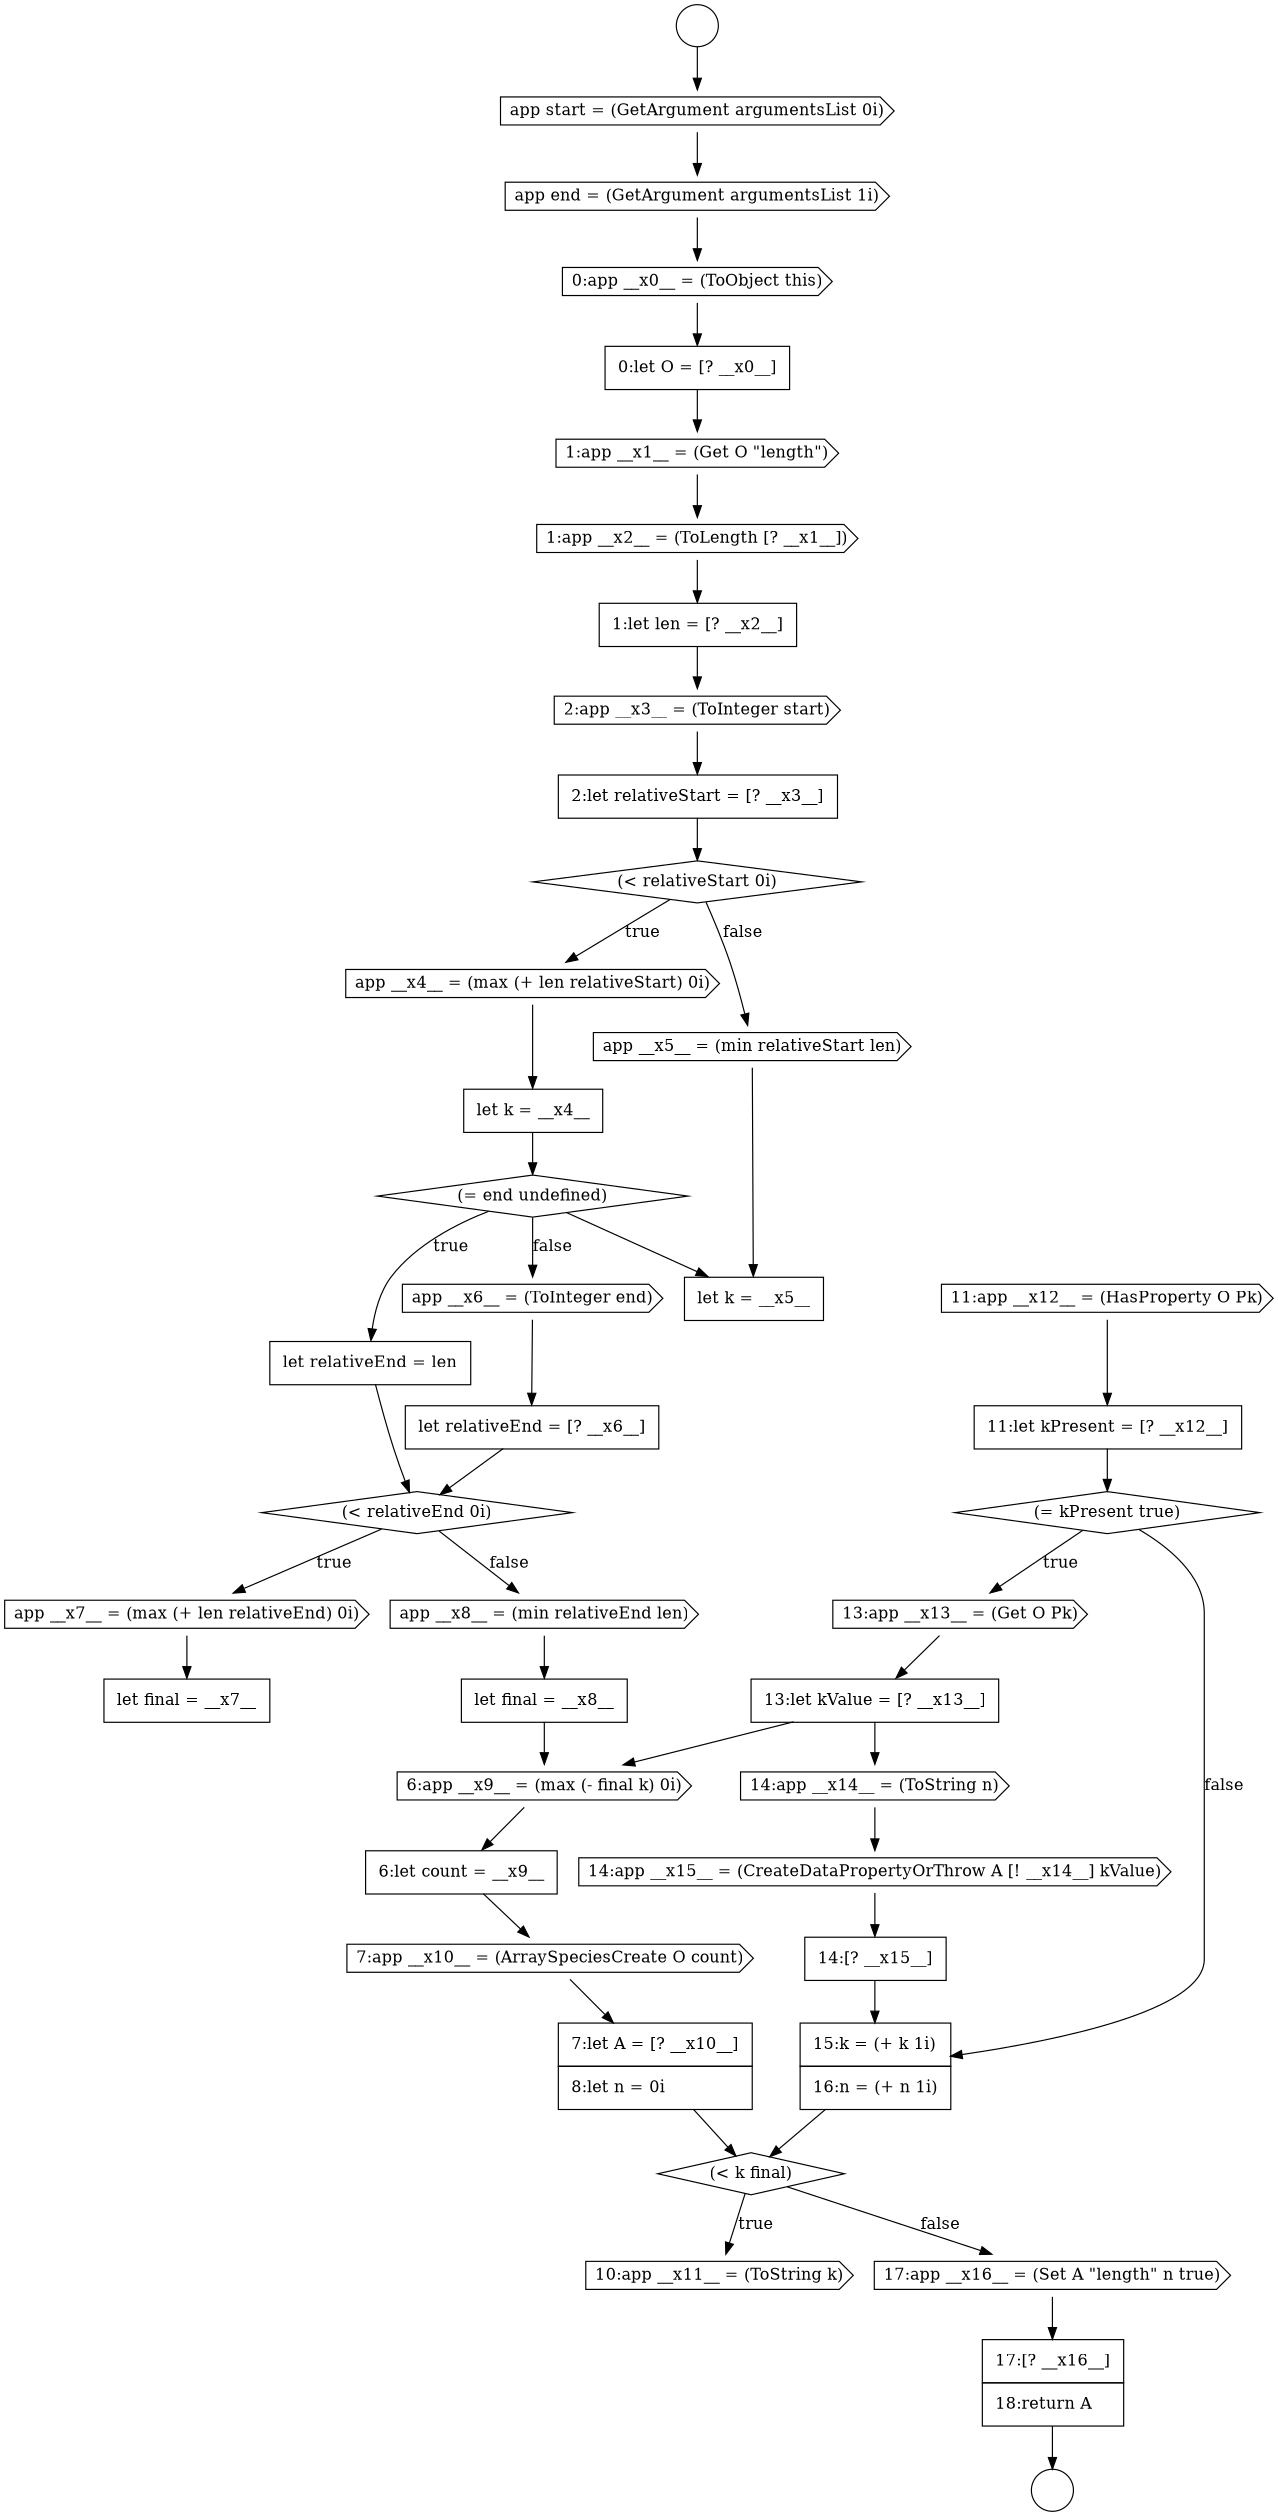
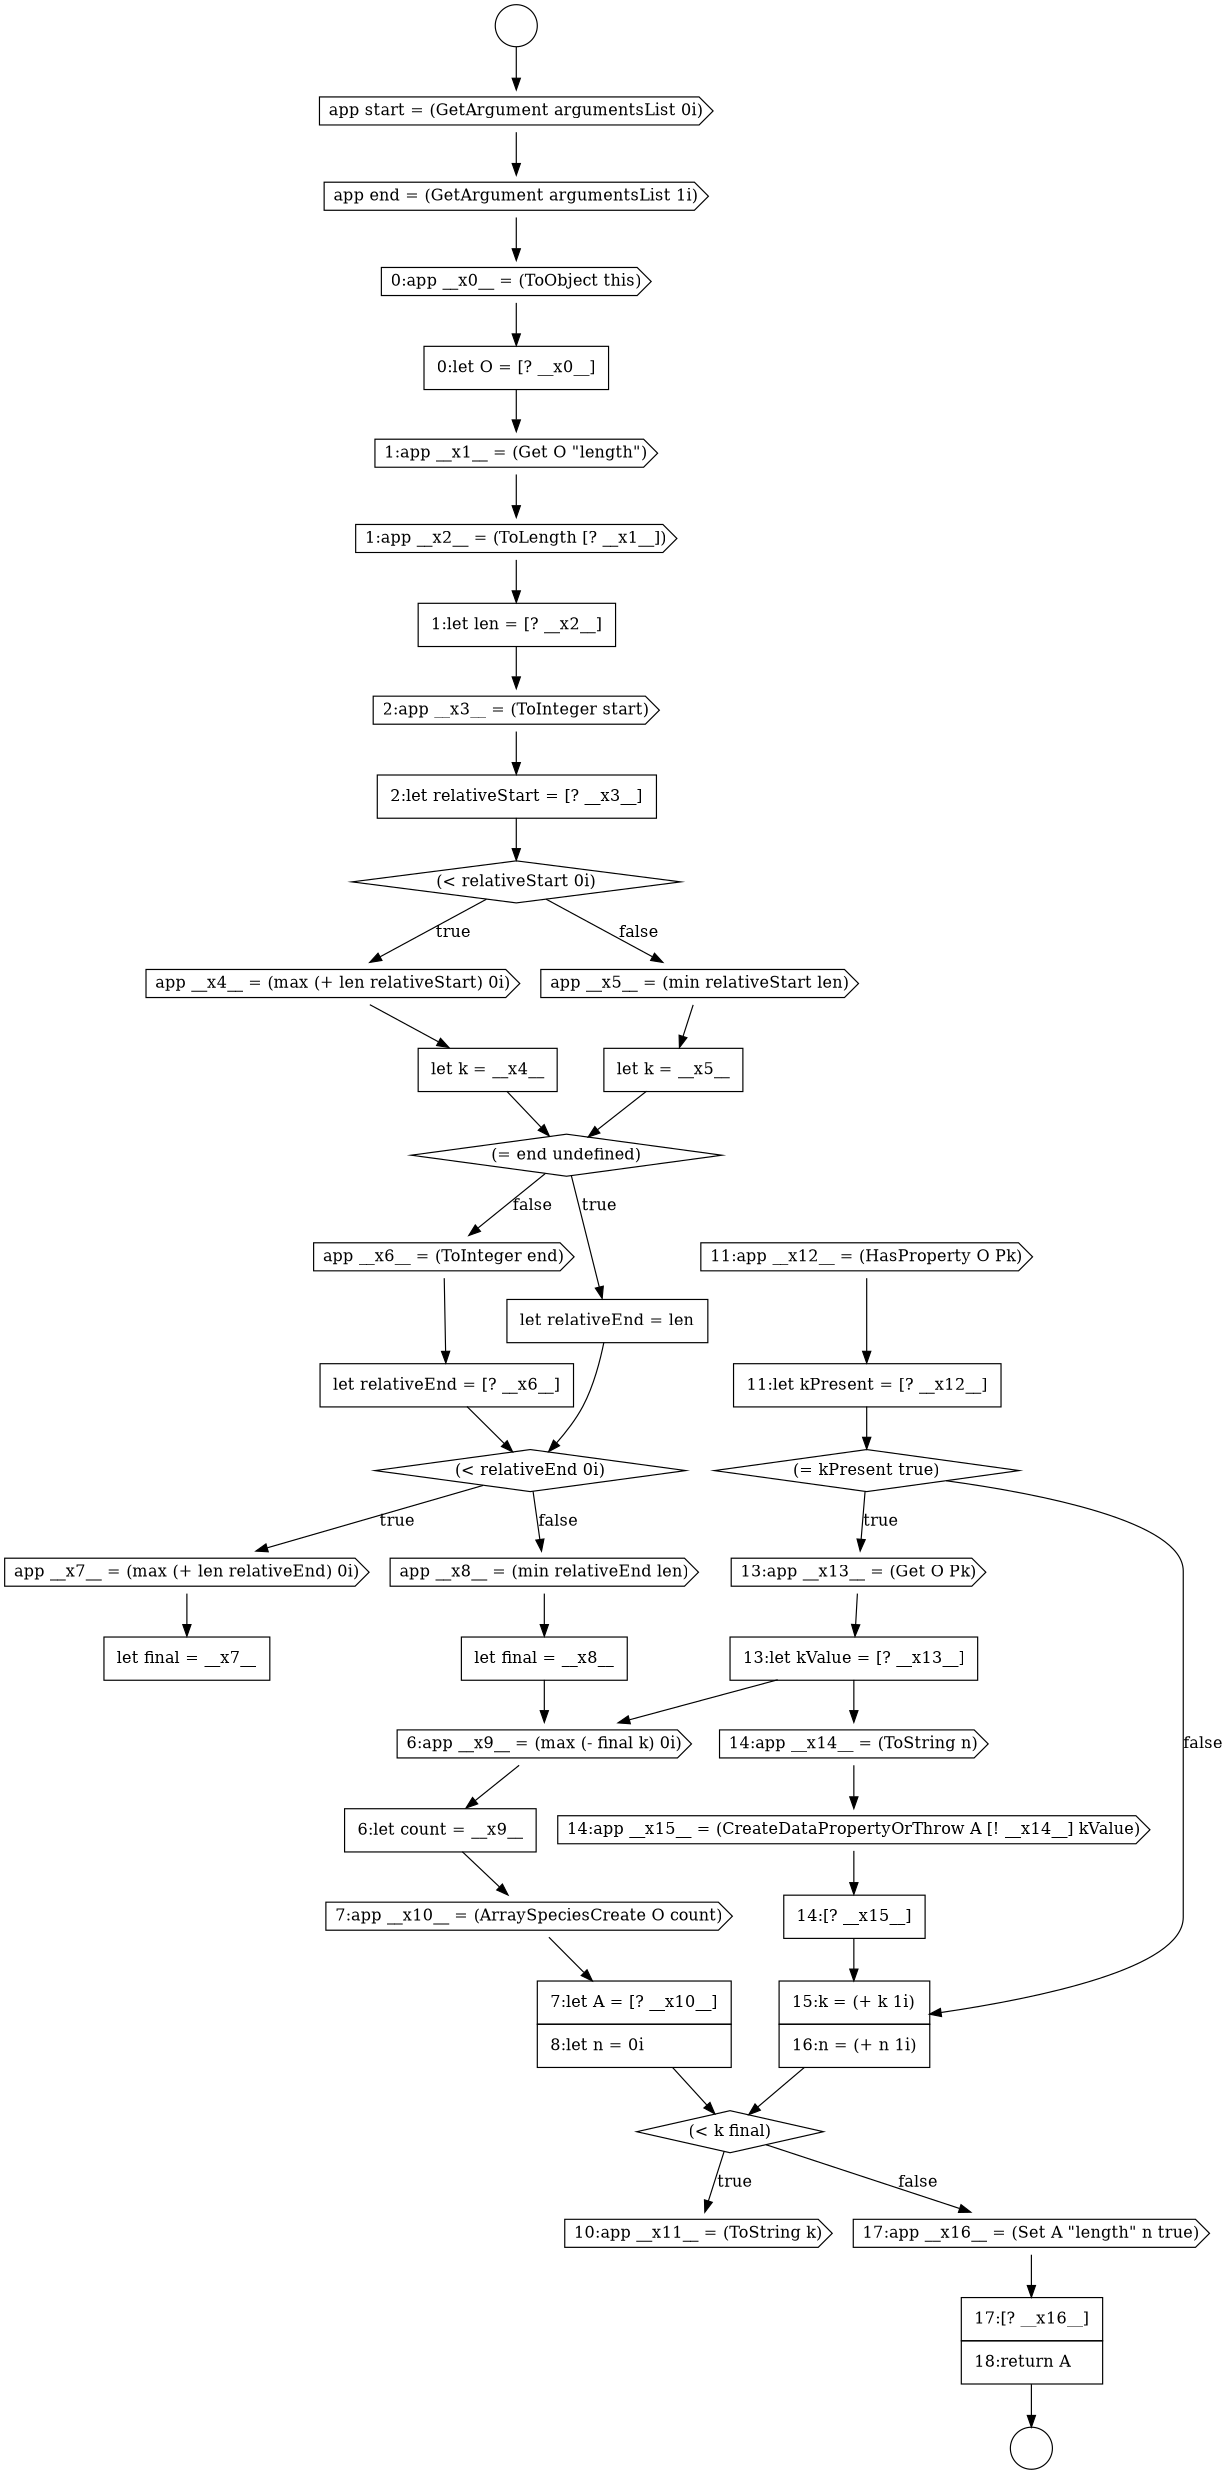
(632, 1242) -> (622, 1110)
